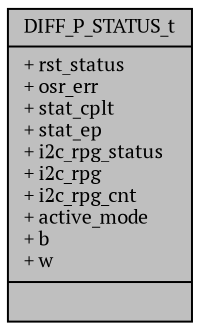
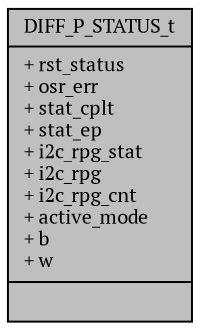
(94, 152) -> (84, 152)
